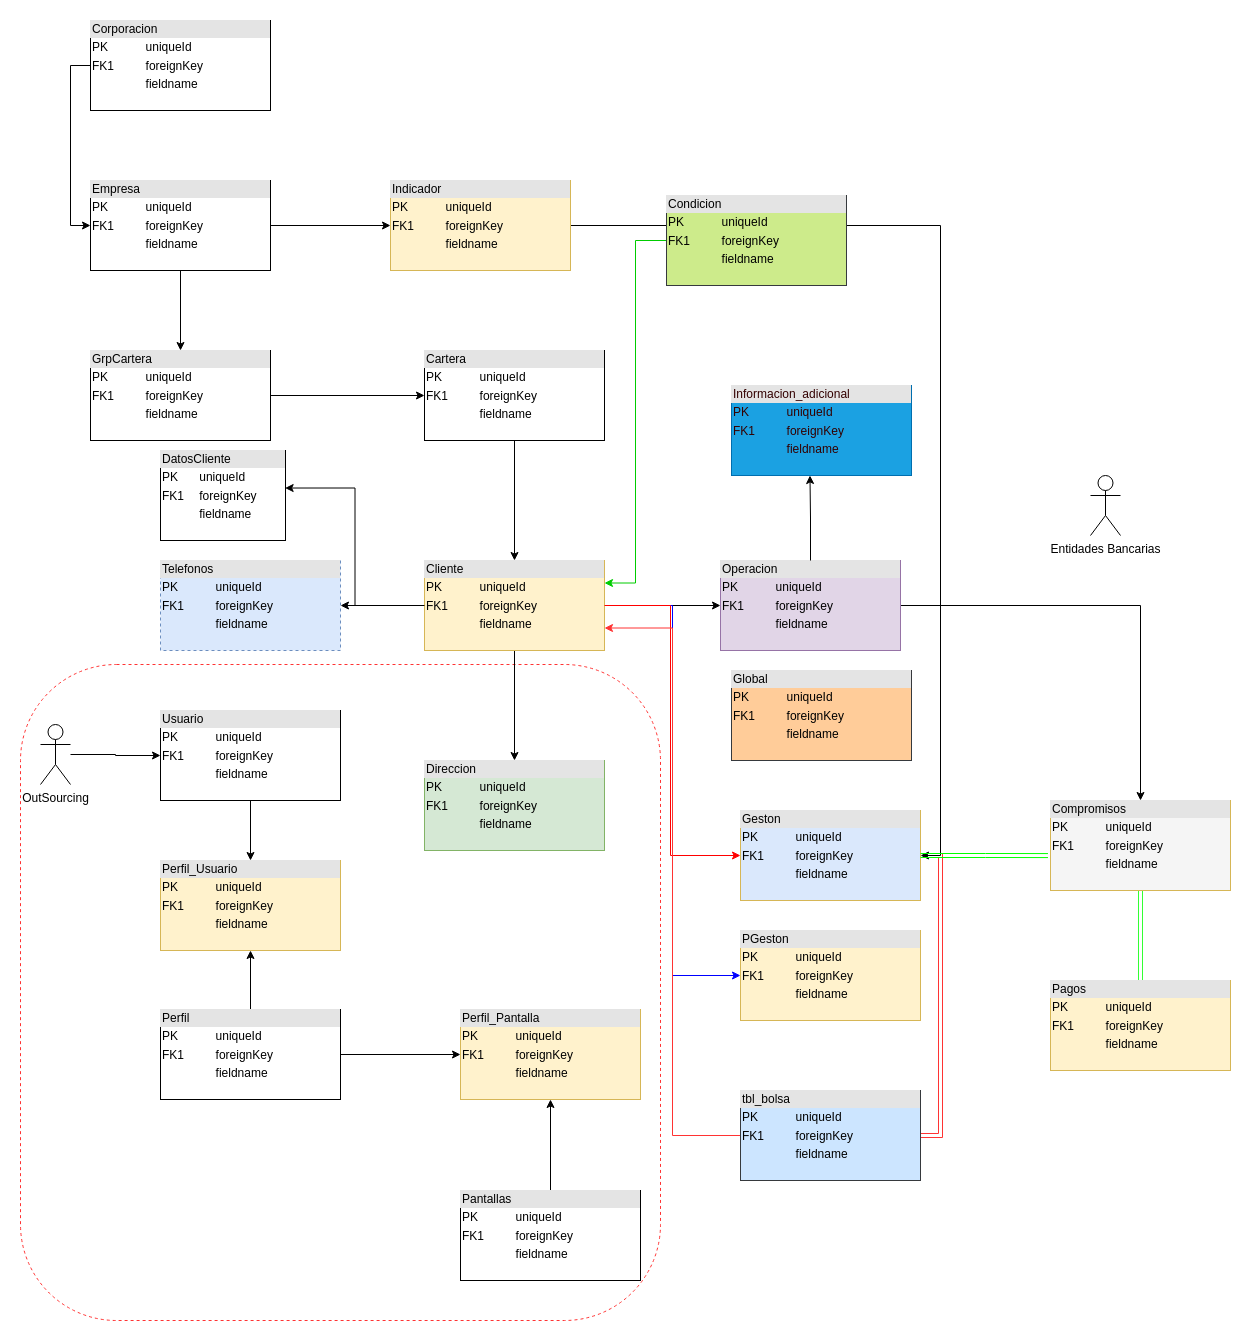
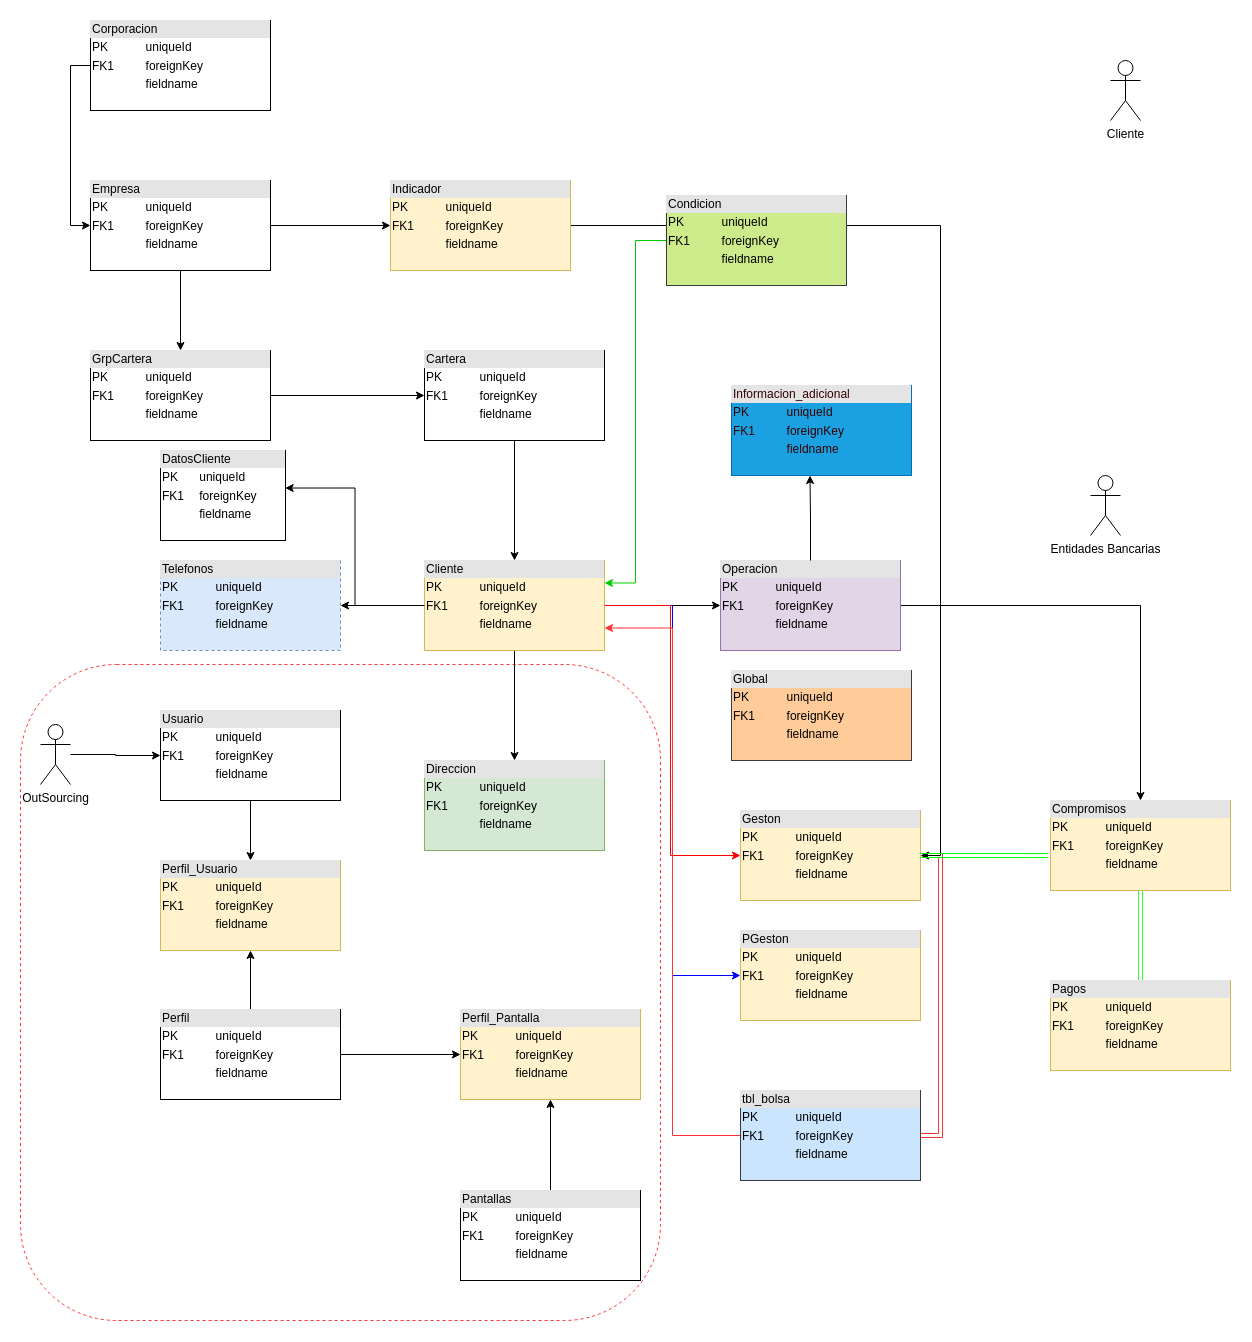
none -> (1126, 91)
(1141, 846) -> (1141, 846)
(831, 856) -> (831, 856)
